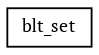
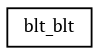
(49, 27) -> (49, 27)
